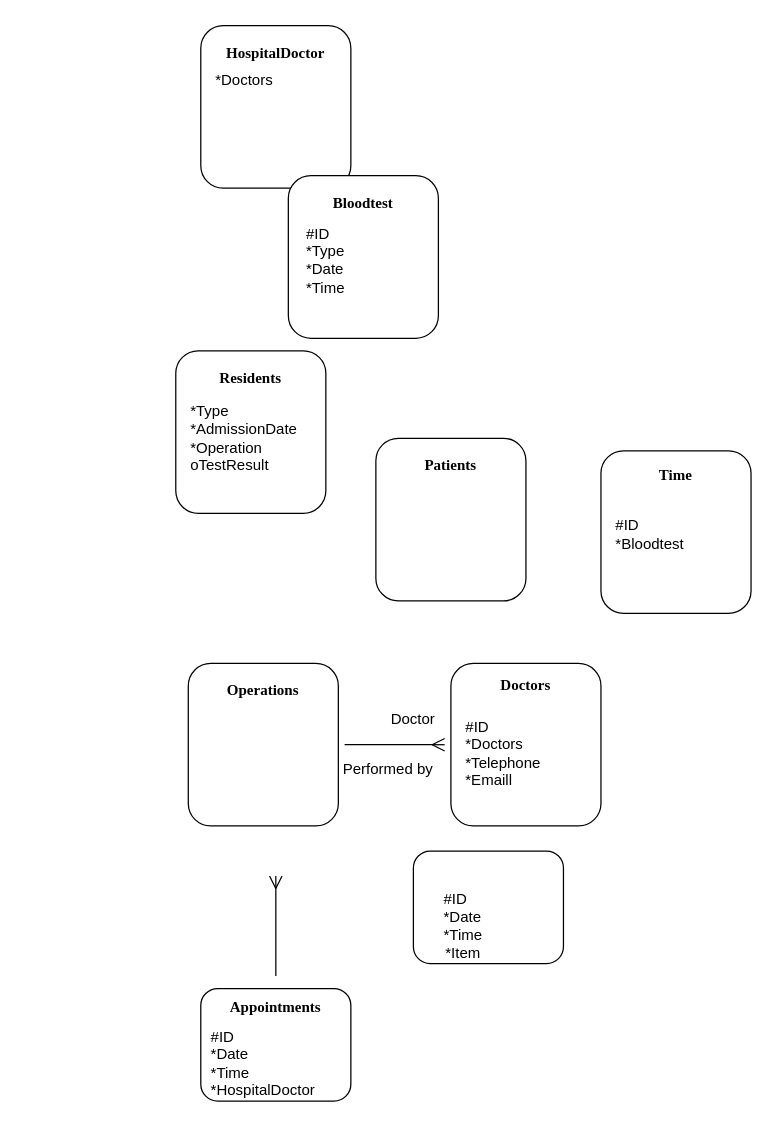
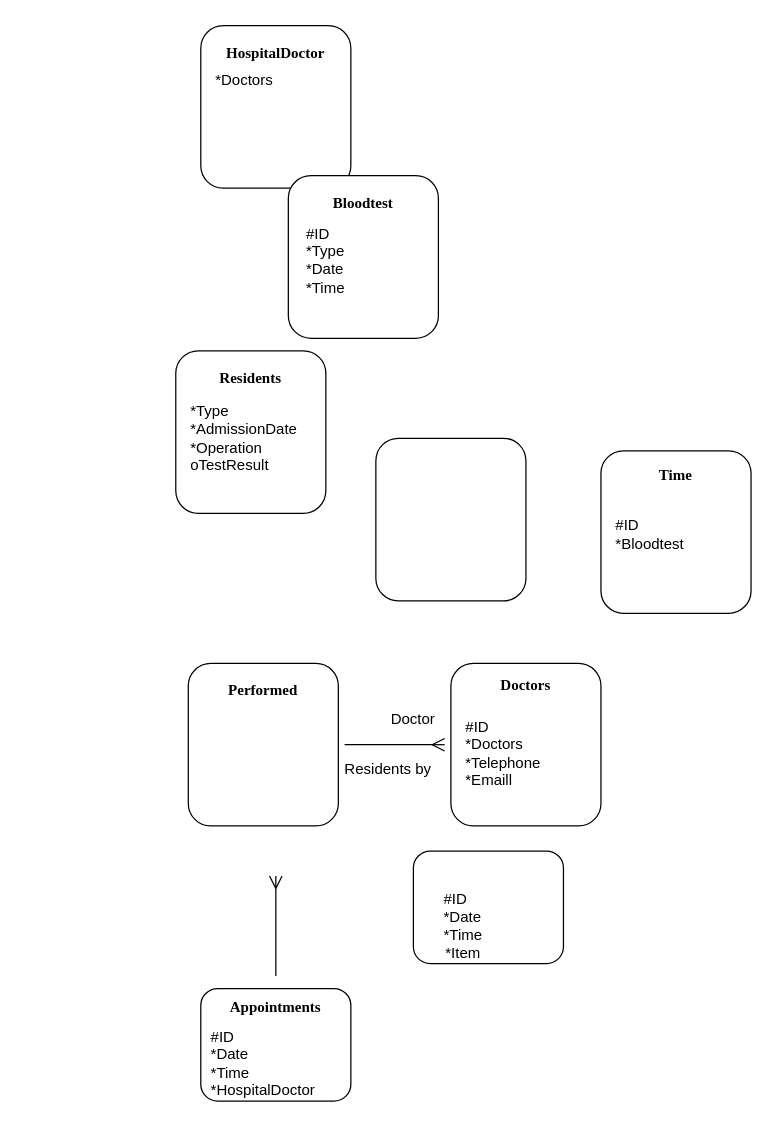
(451, 465) -> none
(263, 691) -> (263, 691)
(388, 769) -> (388, 769)
